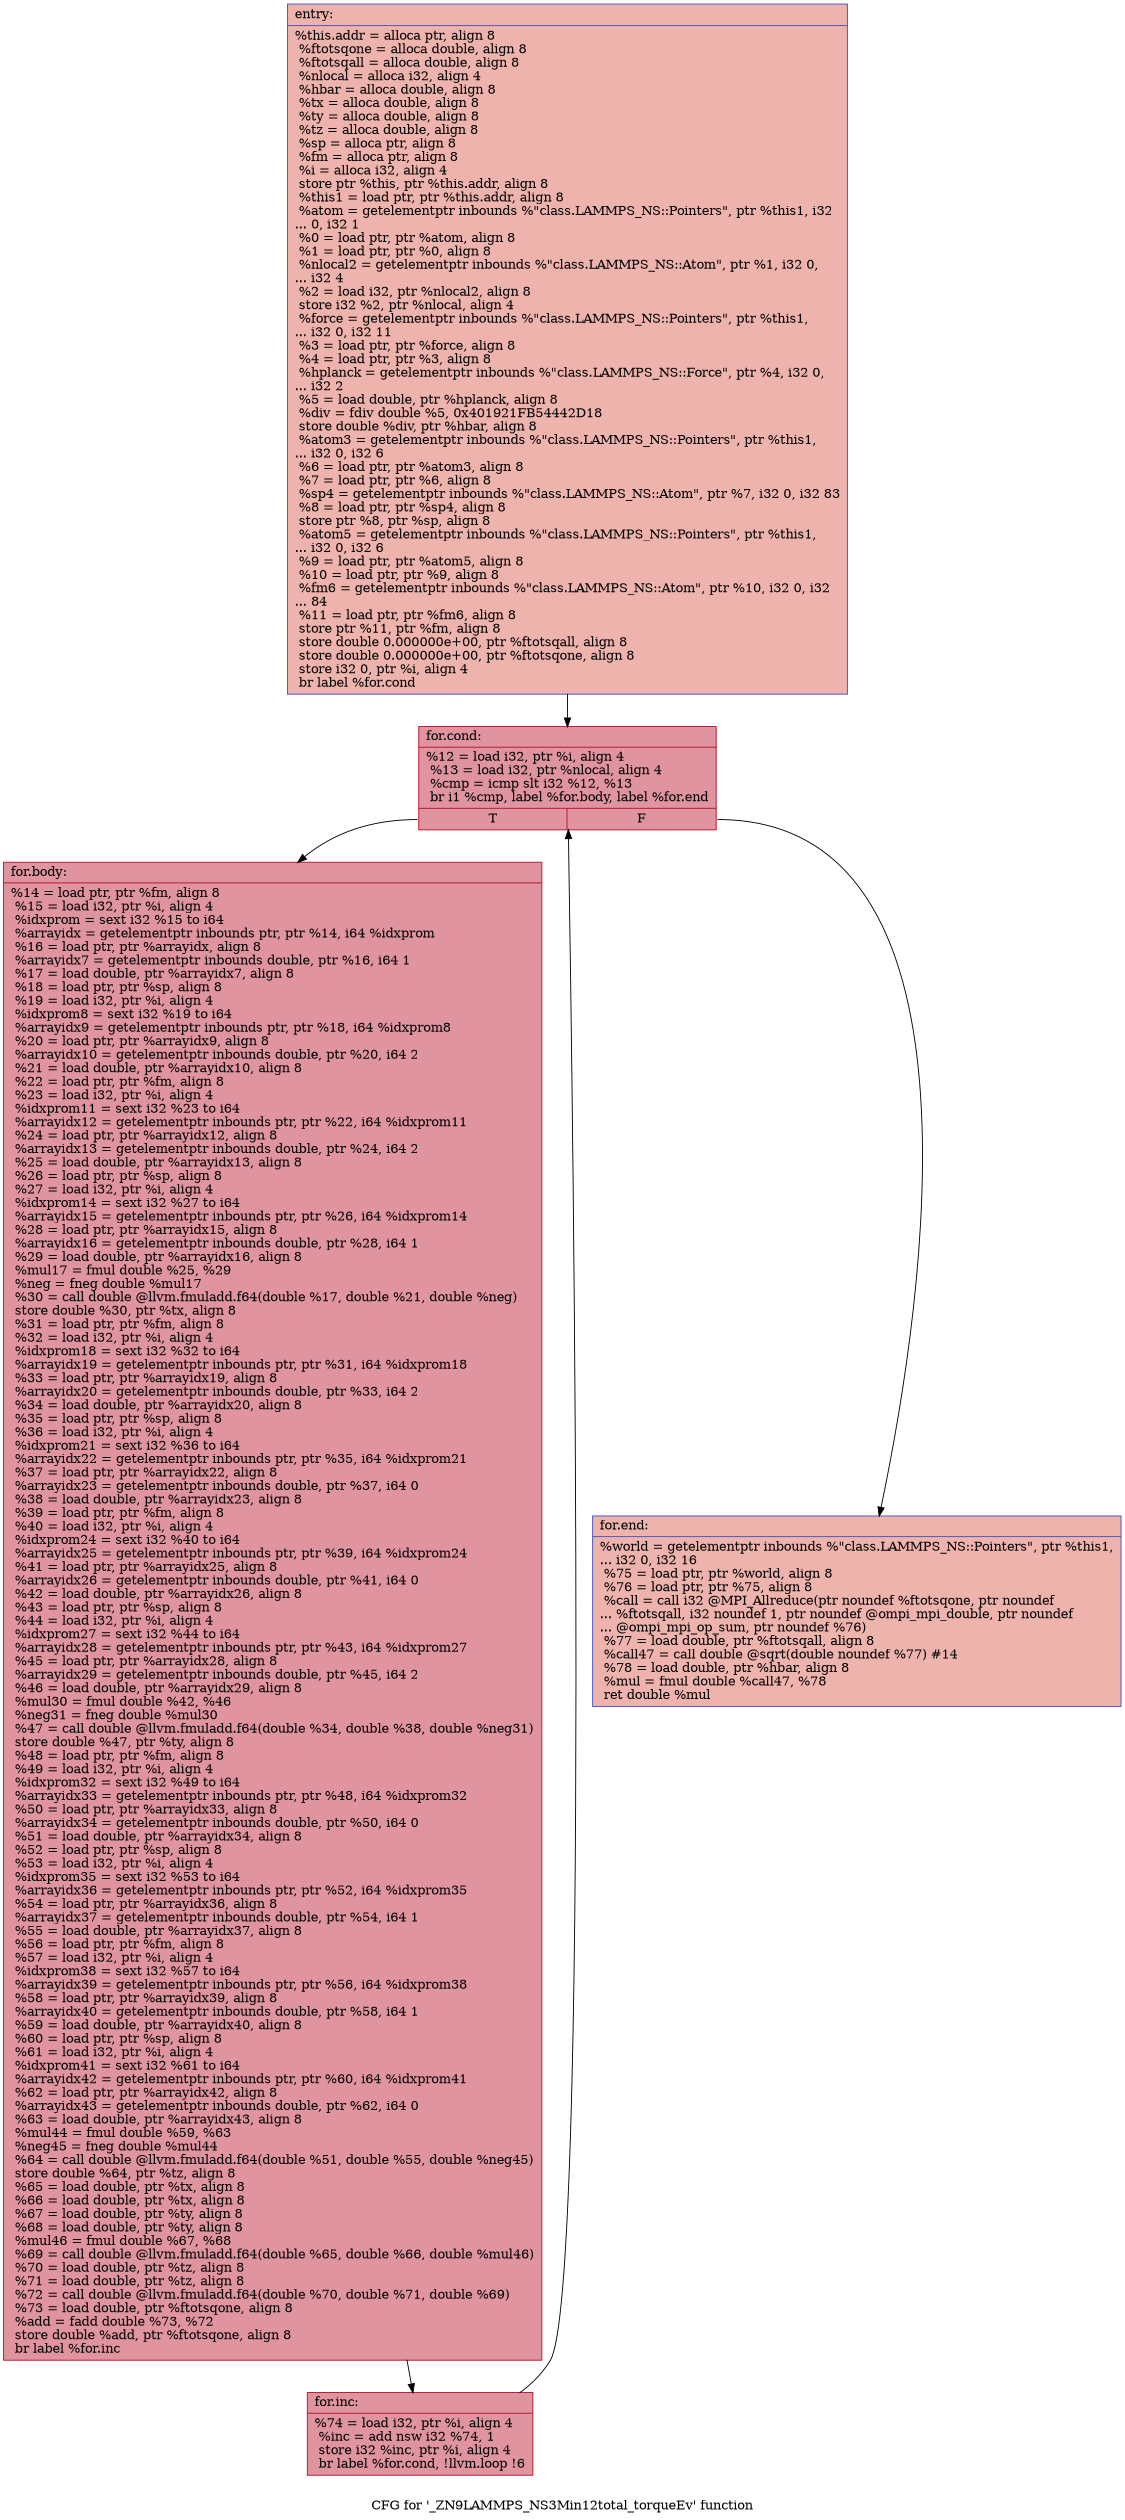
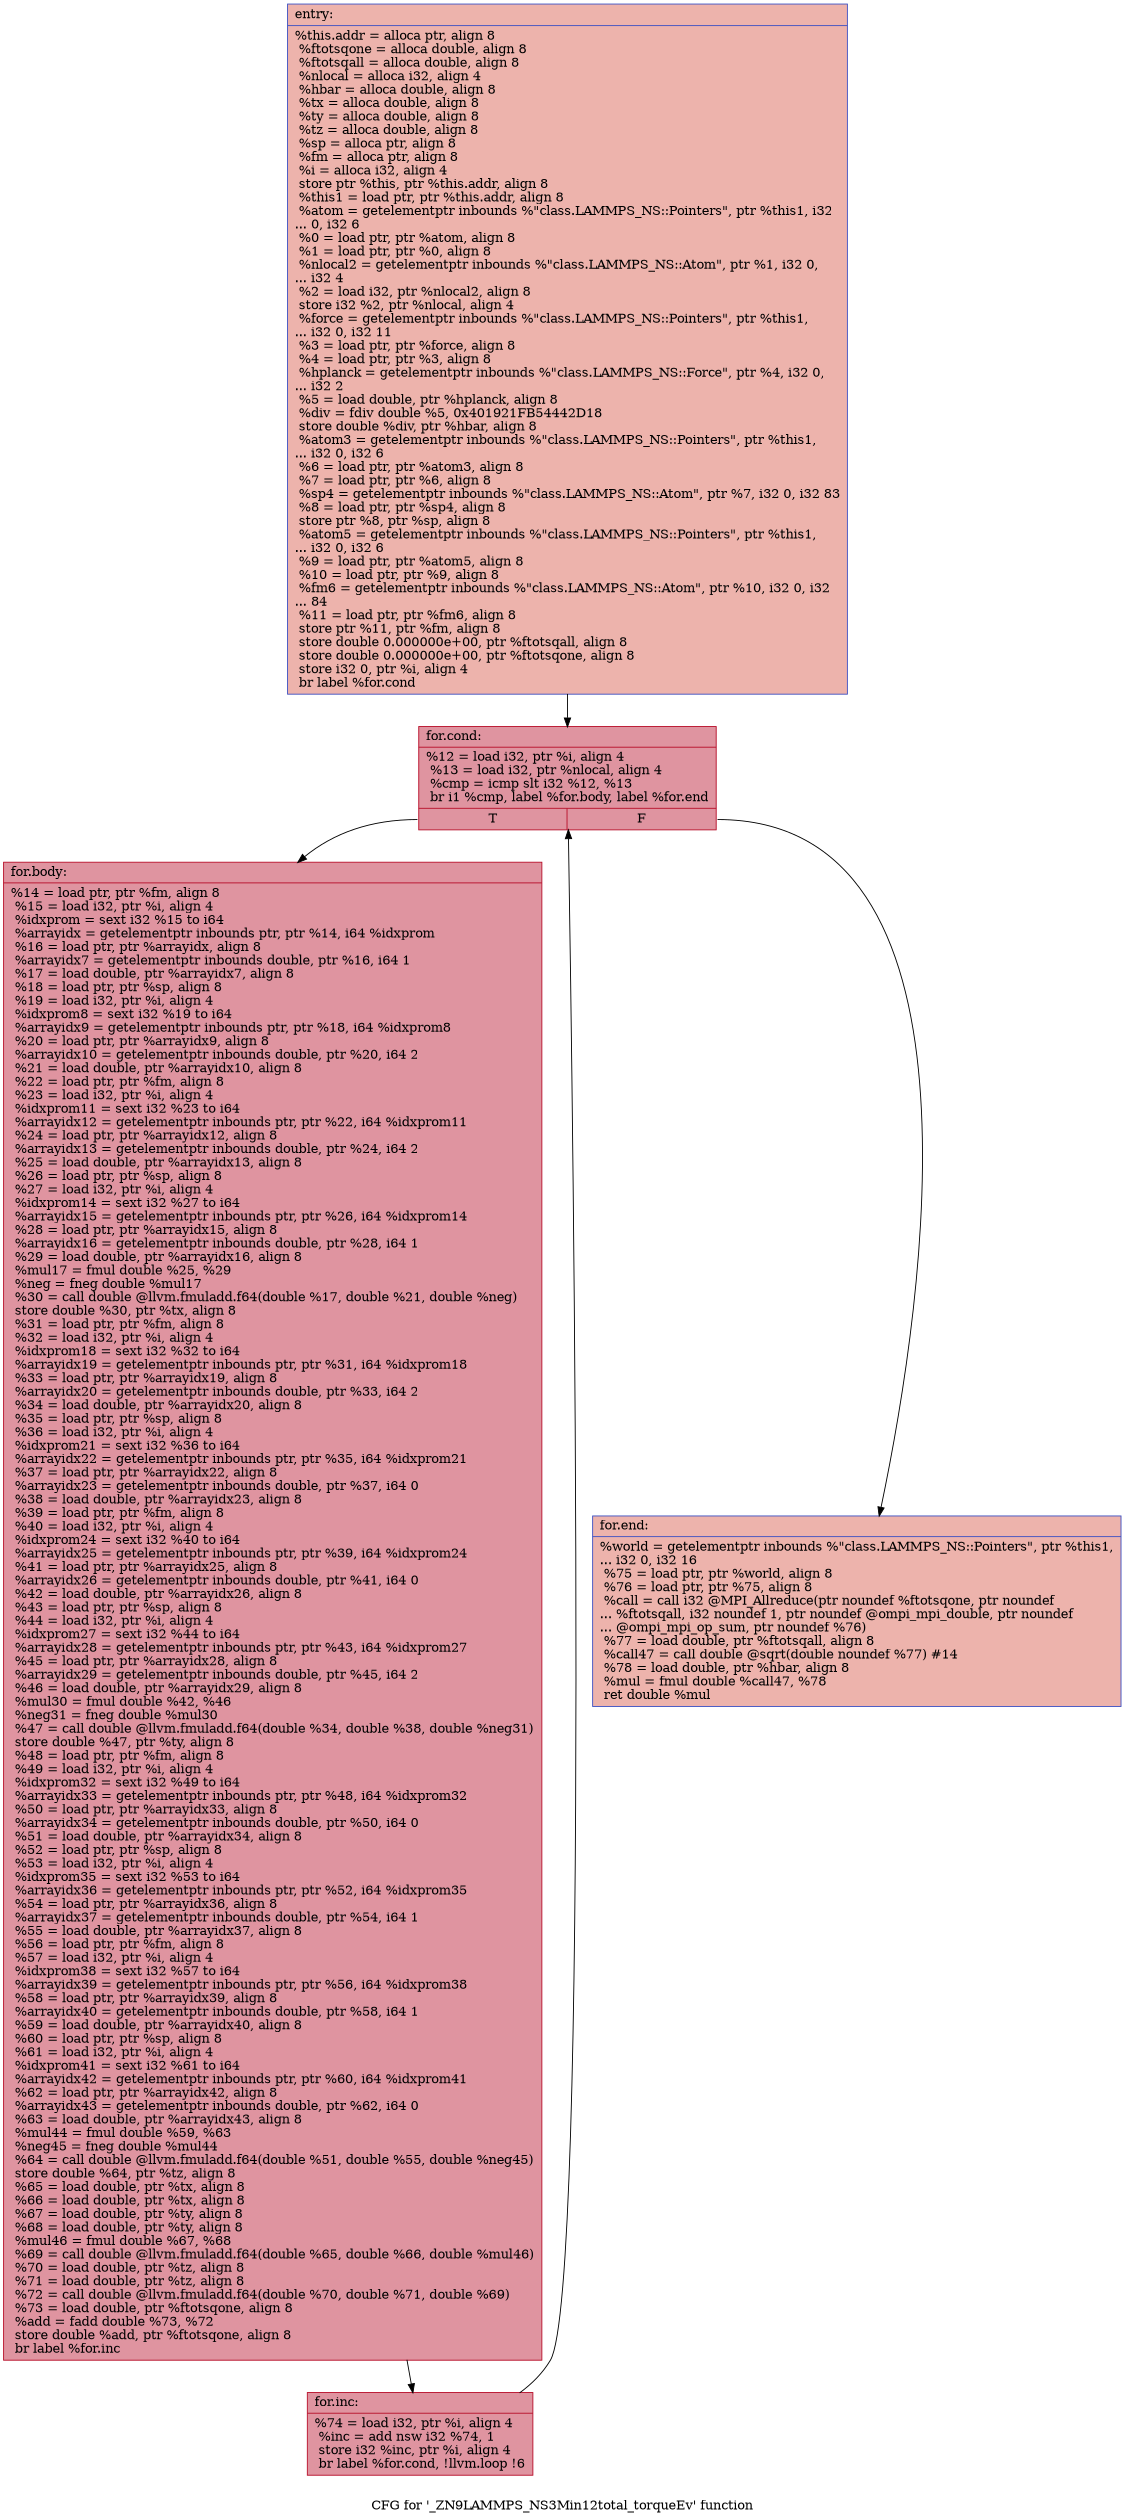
(328, 225) -> (328, 225)
